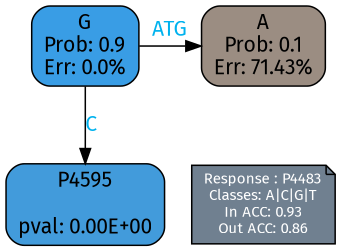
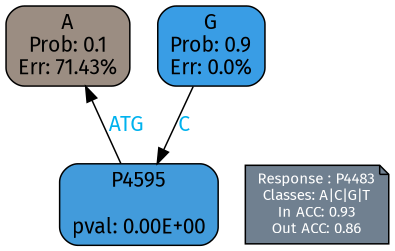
(162, 46) -> (106, 132)
